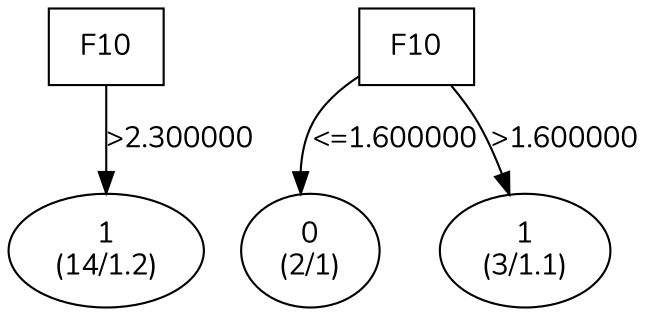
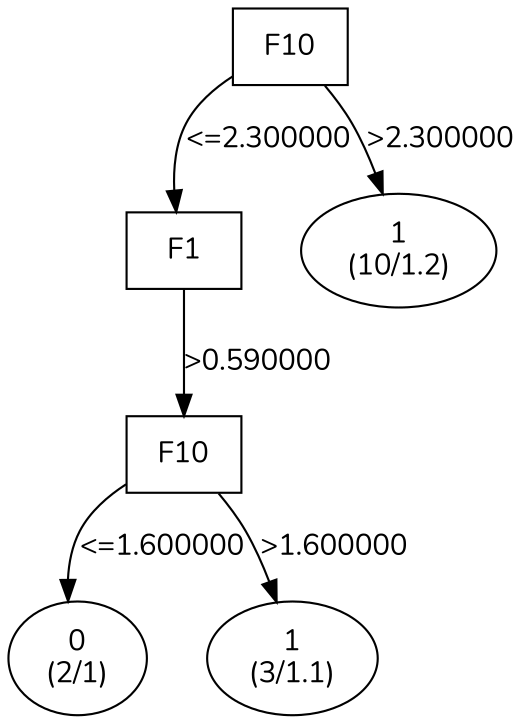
(106, 251) -> (399, 251)
none -> (184, 251)
